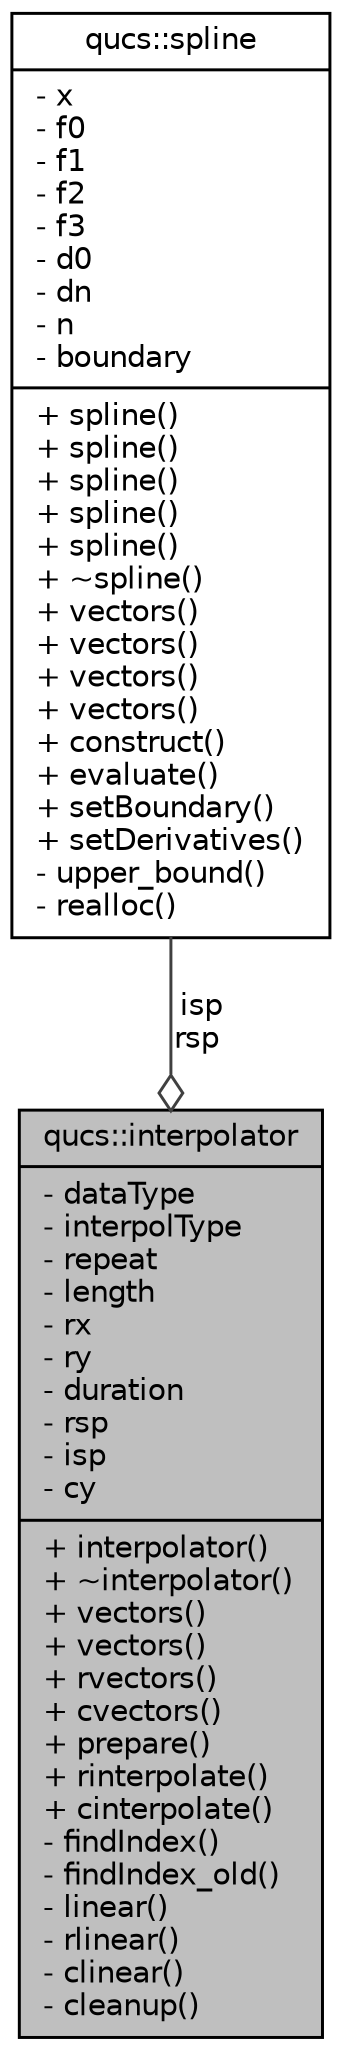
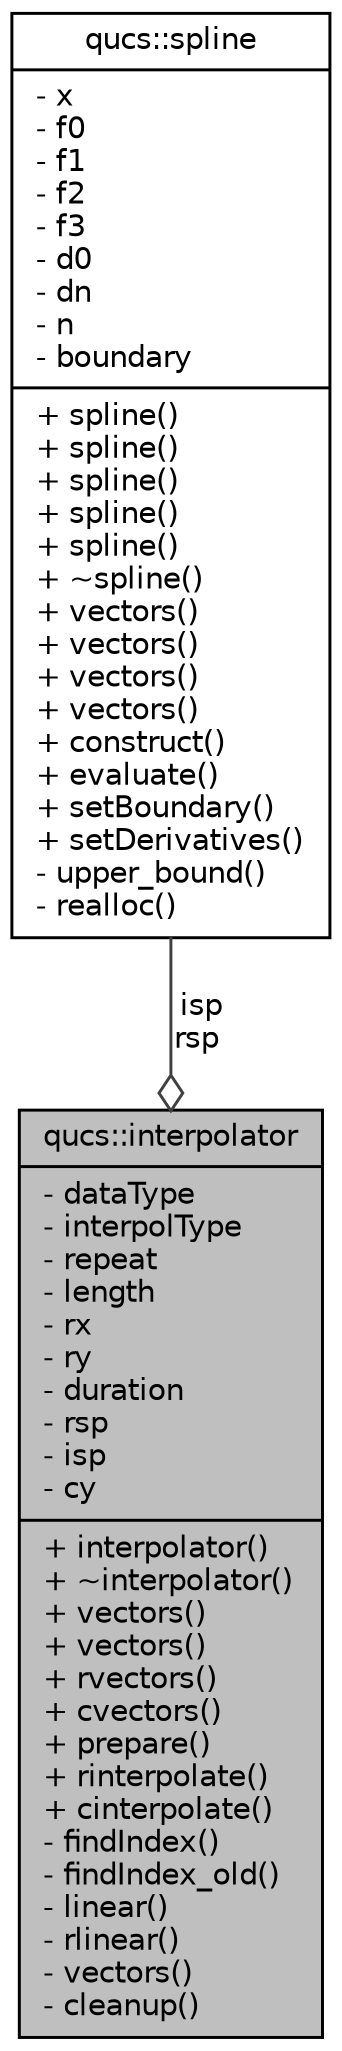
(114, 1974) -> (119, 1974)
